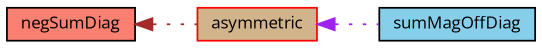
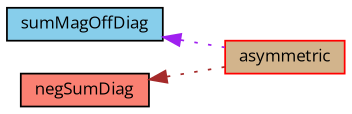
(357, 24) -> (203, 44)
